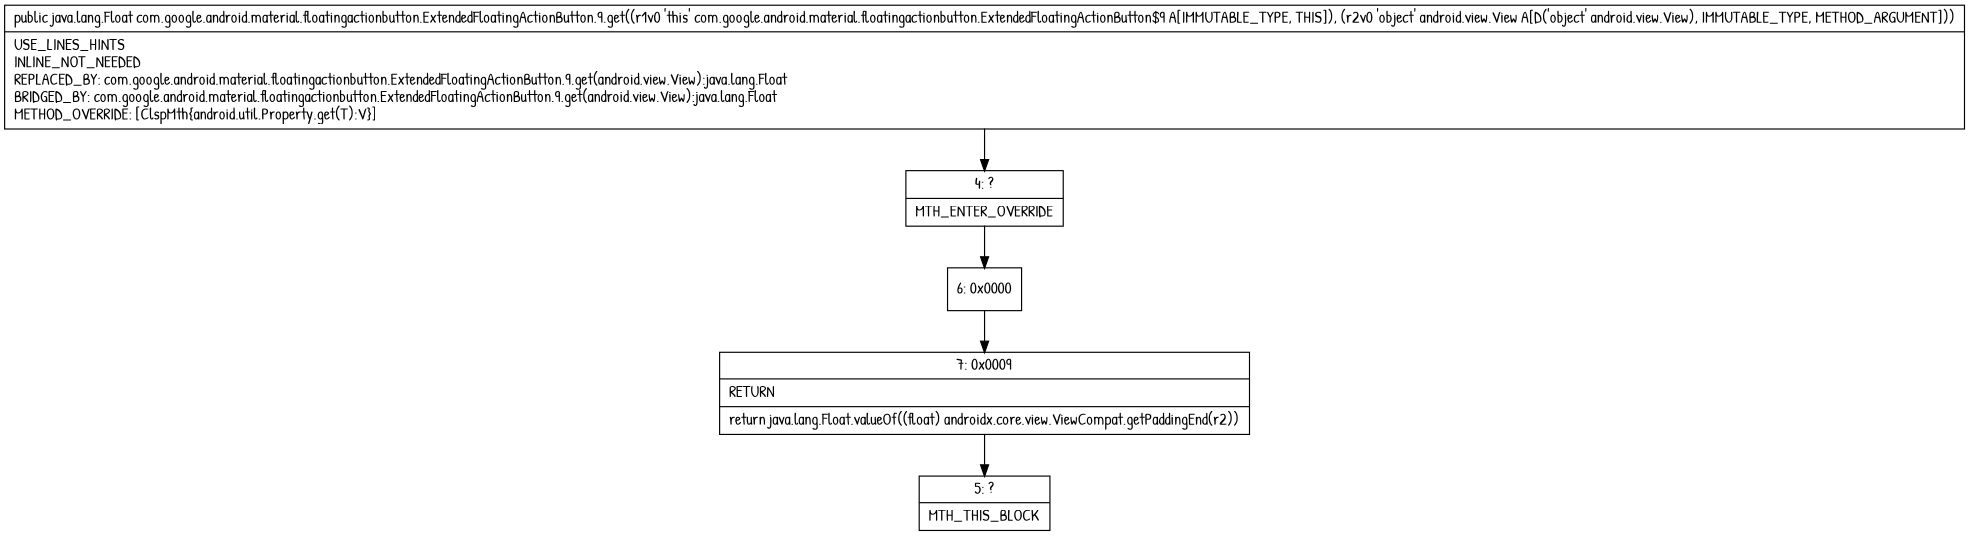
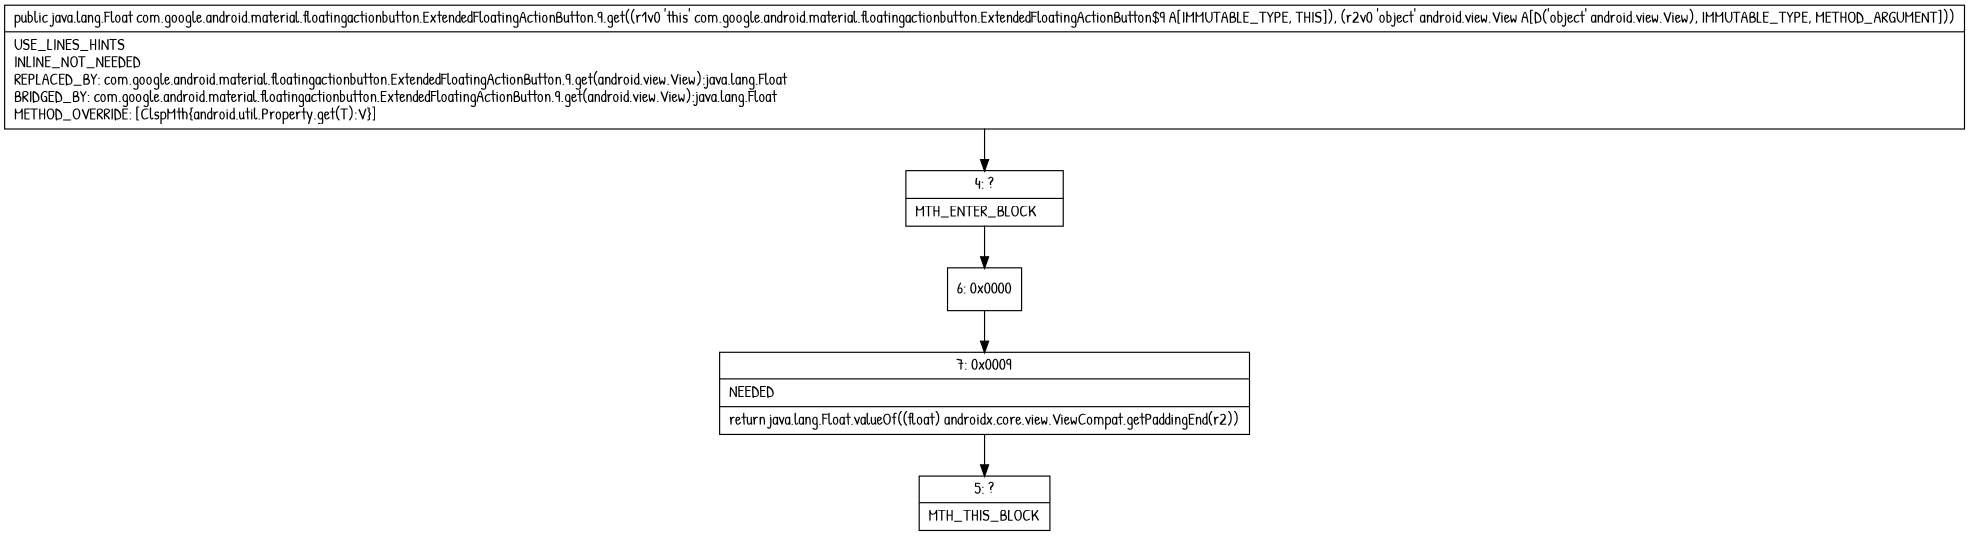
(985, 212) -> (976, 212)
(752, 392) -> (752, 392)
